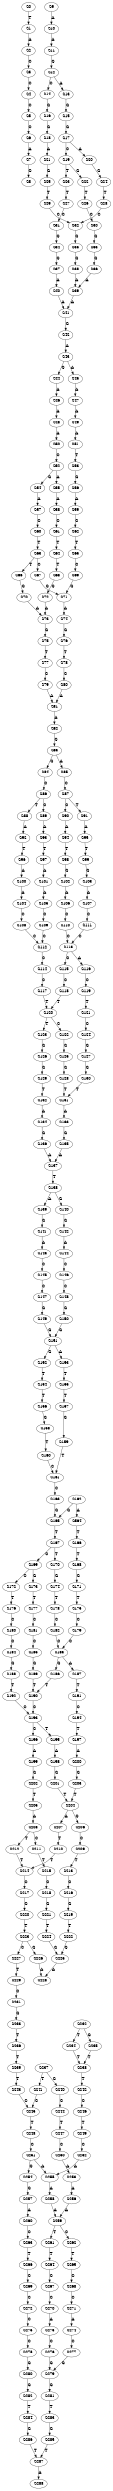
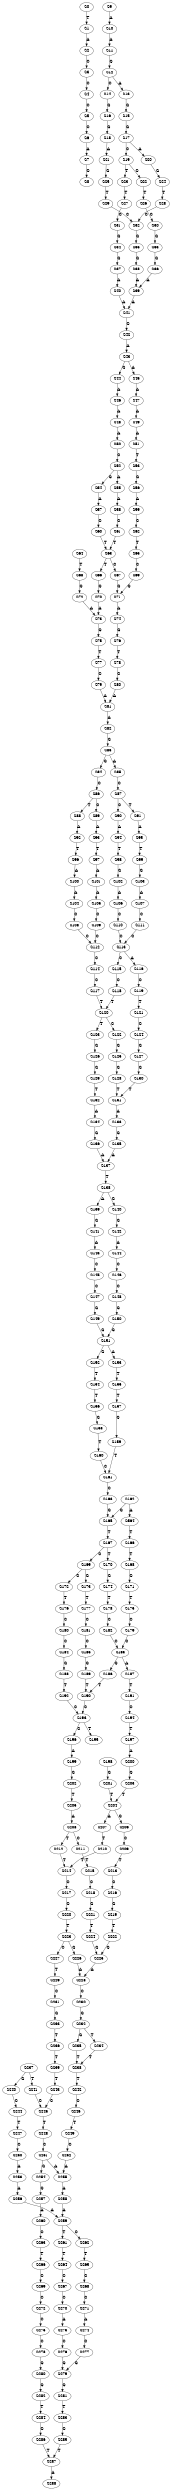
(56, 542) -> (113, 542)
(55, 1750) -> none
none -> (81, 2003)
